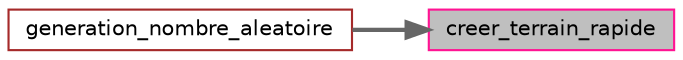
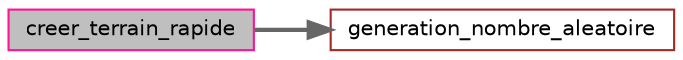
(380, 30) -> (282, 30)
